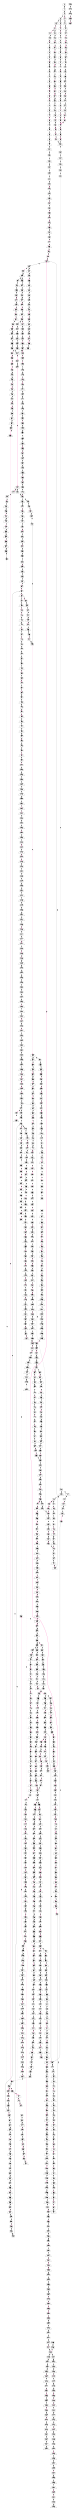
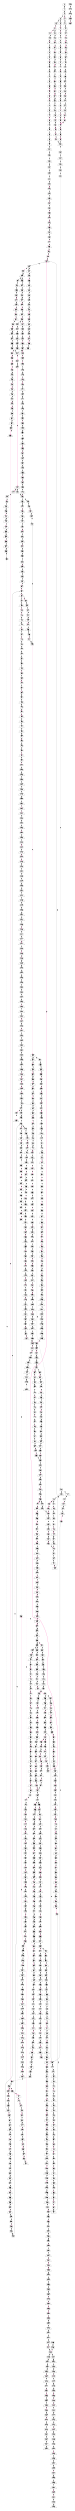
none -> (42, 1205)
none -> (22, 2111)
